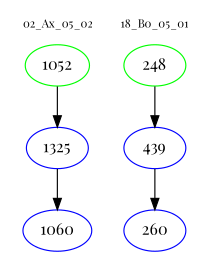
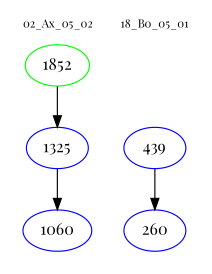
(57, 65) -> (57, 65)
(155, 65) -> none
